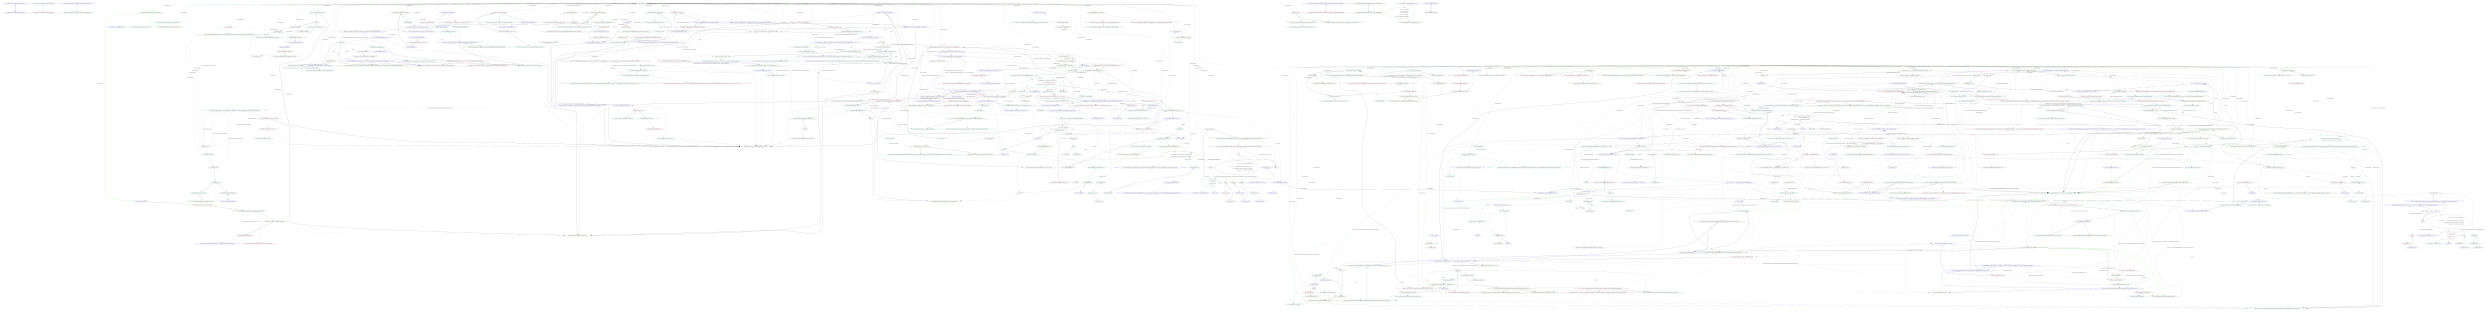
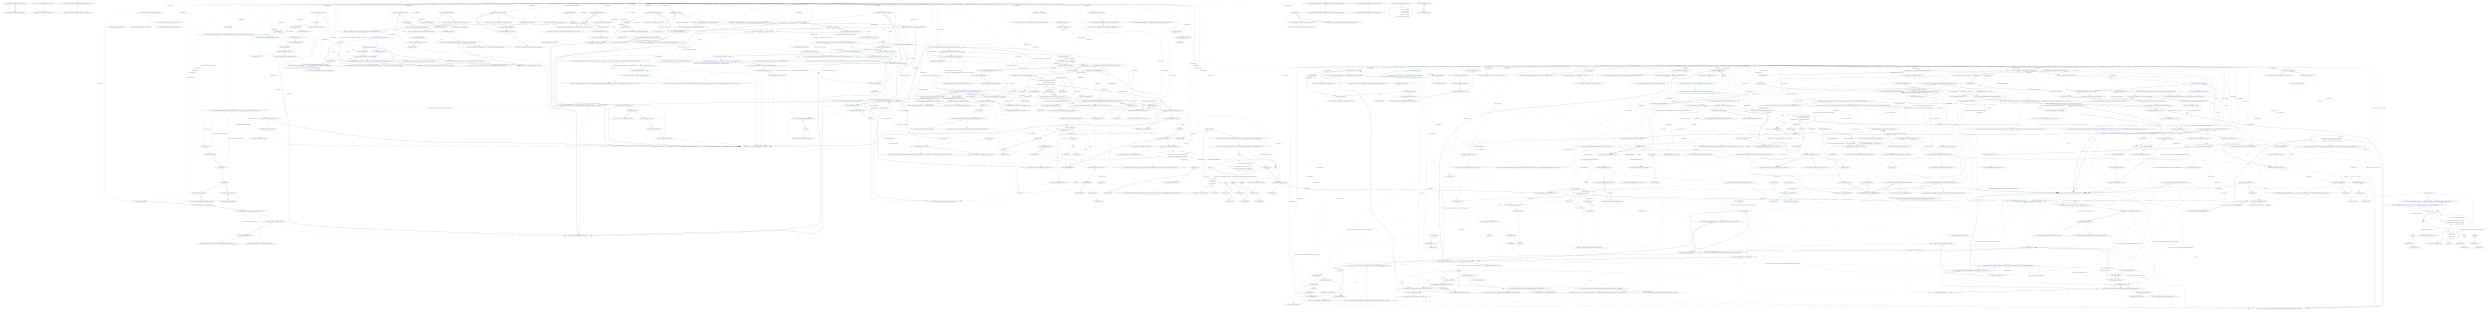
(1410, 22) -> none
